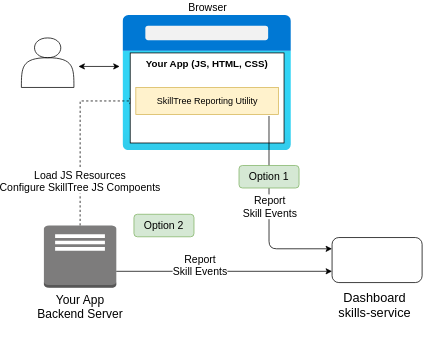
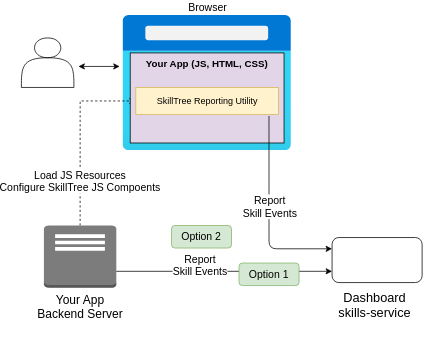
(207, 64) -> (207, 64)
(269, 177) -> (269, 274)
(164, 225) -> (201, 237)
